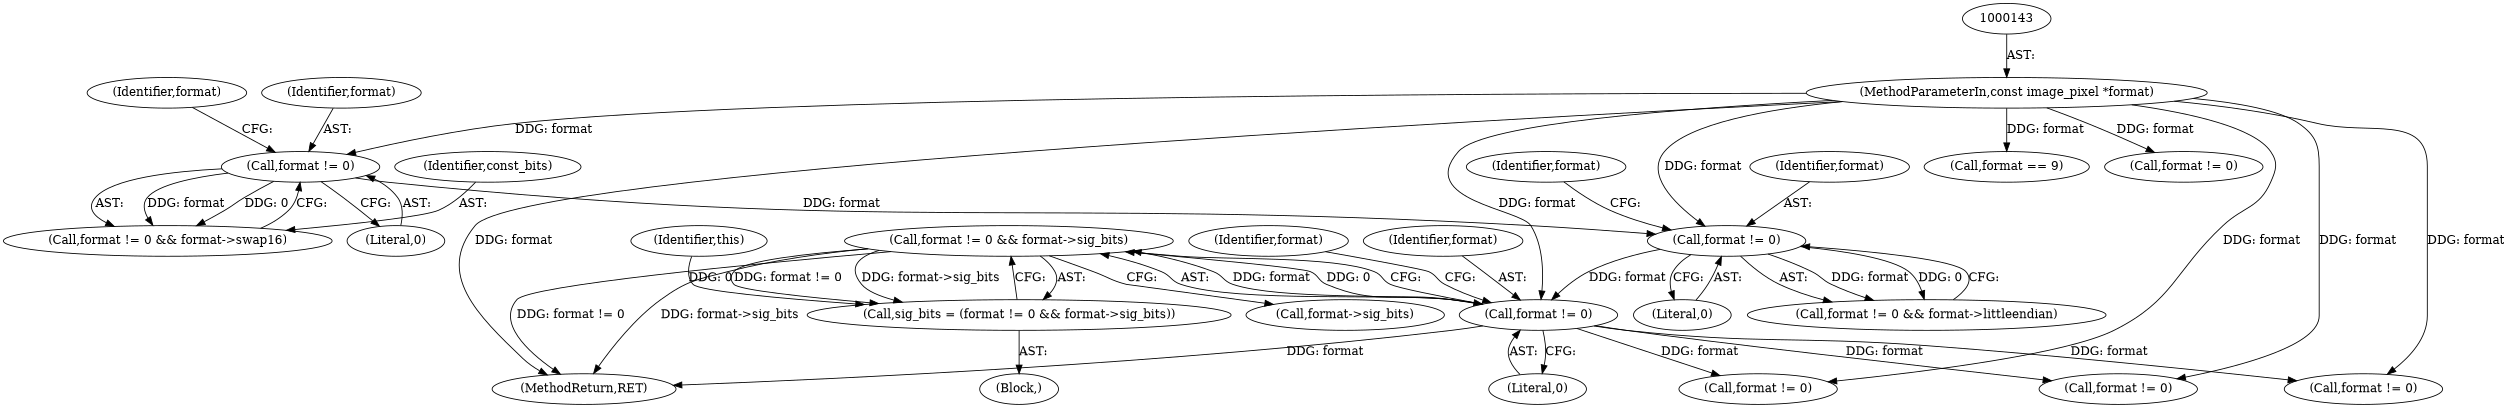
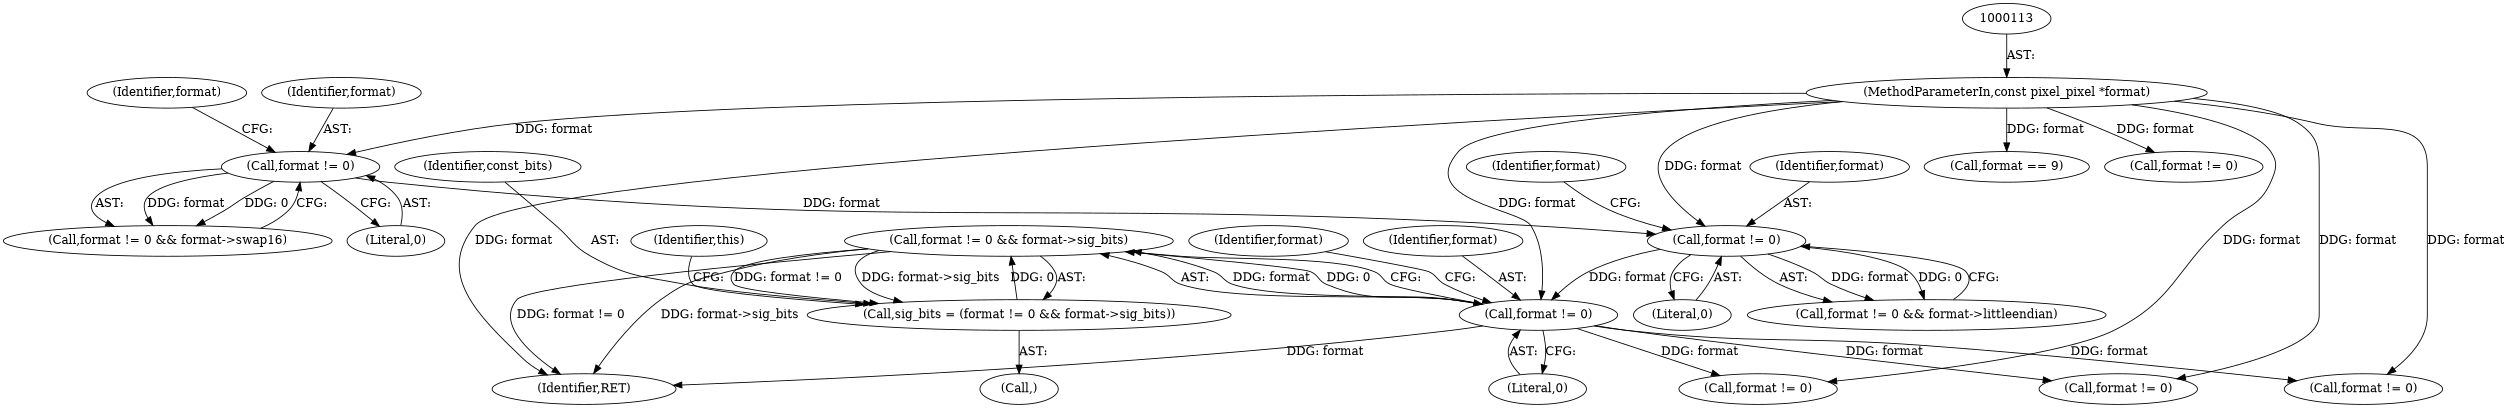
(2007, 19) -> (2007, 19)
(2007, 93) -> (2007, 93)
(390, 219) -> (669, 281)
(711, 278) -> (711, 278)
(1032, 278) -> (1032, 278)
(1345, 315) -> none
(584, 389) -> (584, 389)
(1019, 389) -> (1019, 389)
